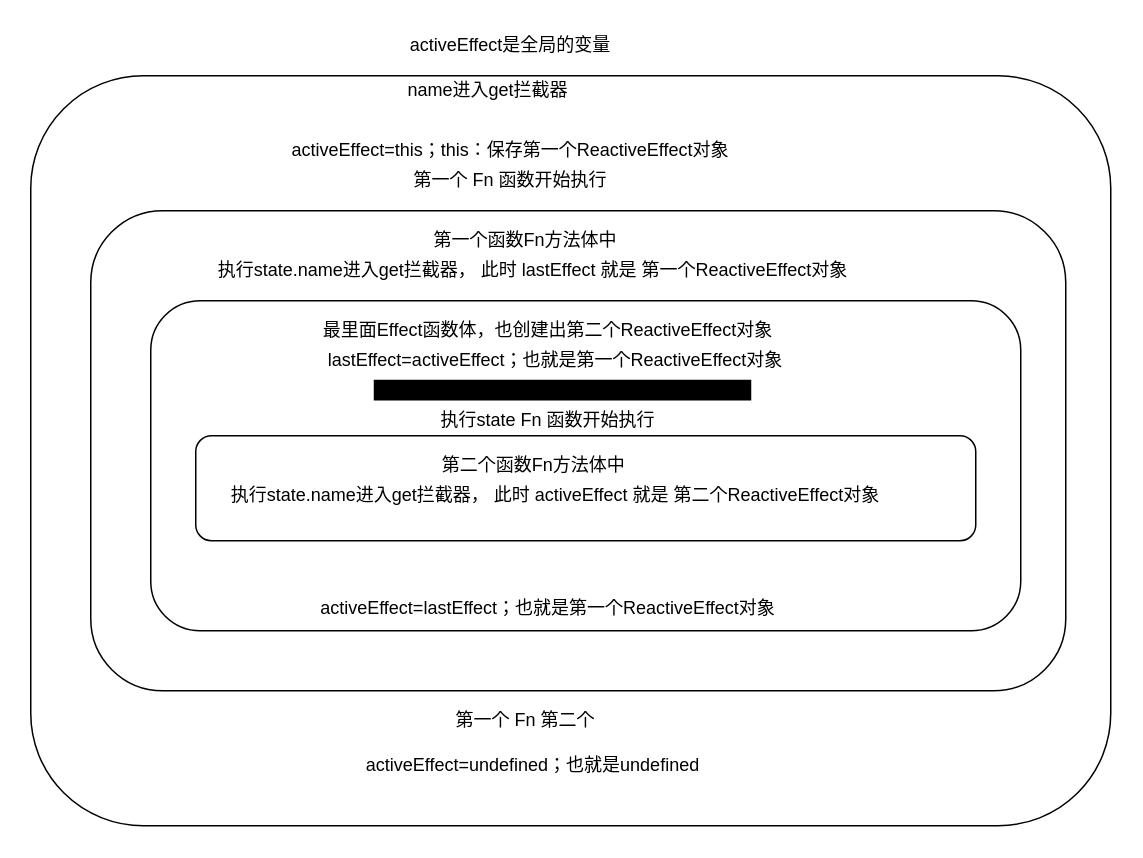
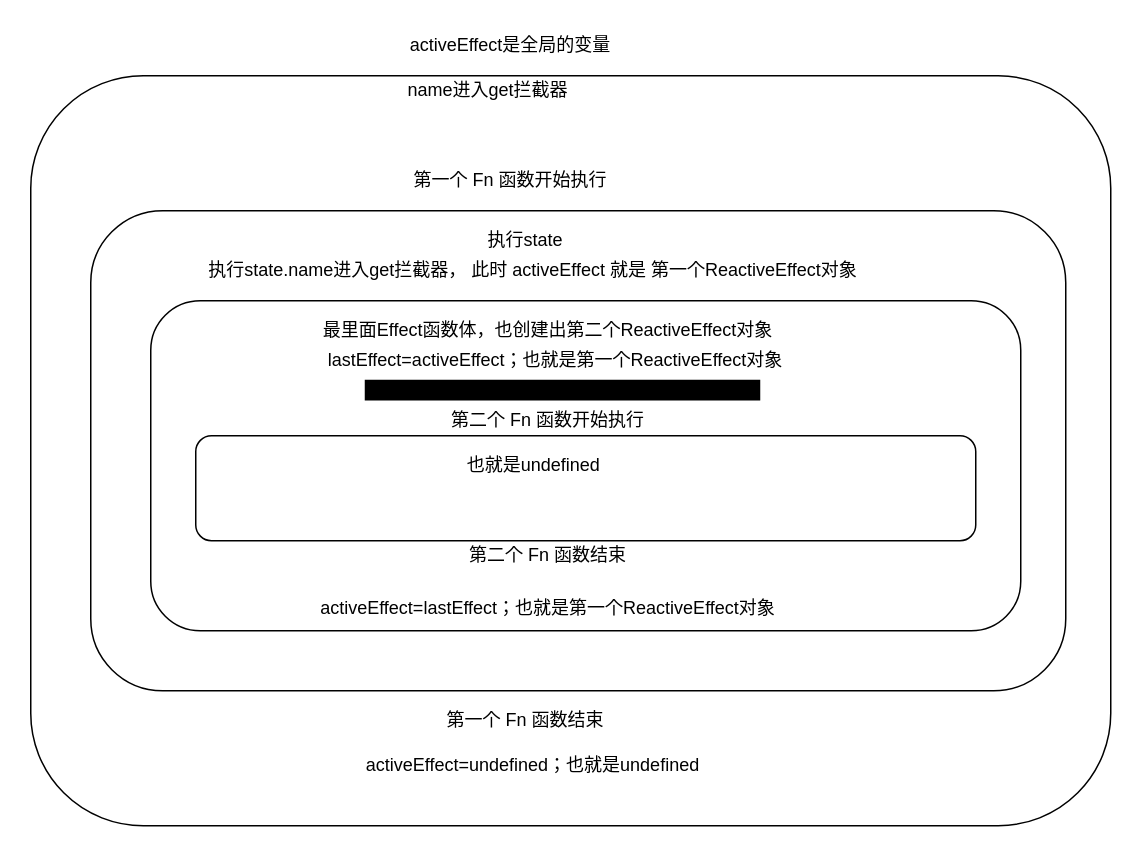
(511, 151) -> none
(526, 241) -> (526, 241)
(533, 271) -> (533, 271)
(563, 391) -> (563, 391)
(548, 421) -> (548, 421)
(534, 466) -> (534, 466)
(556, 496) -> none
none -> (548, 556)
(526, 721) -> (526, 721)
